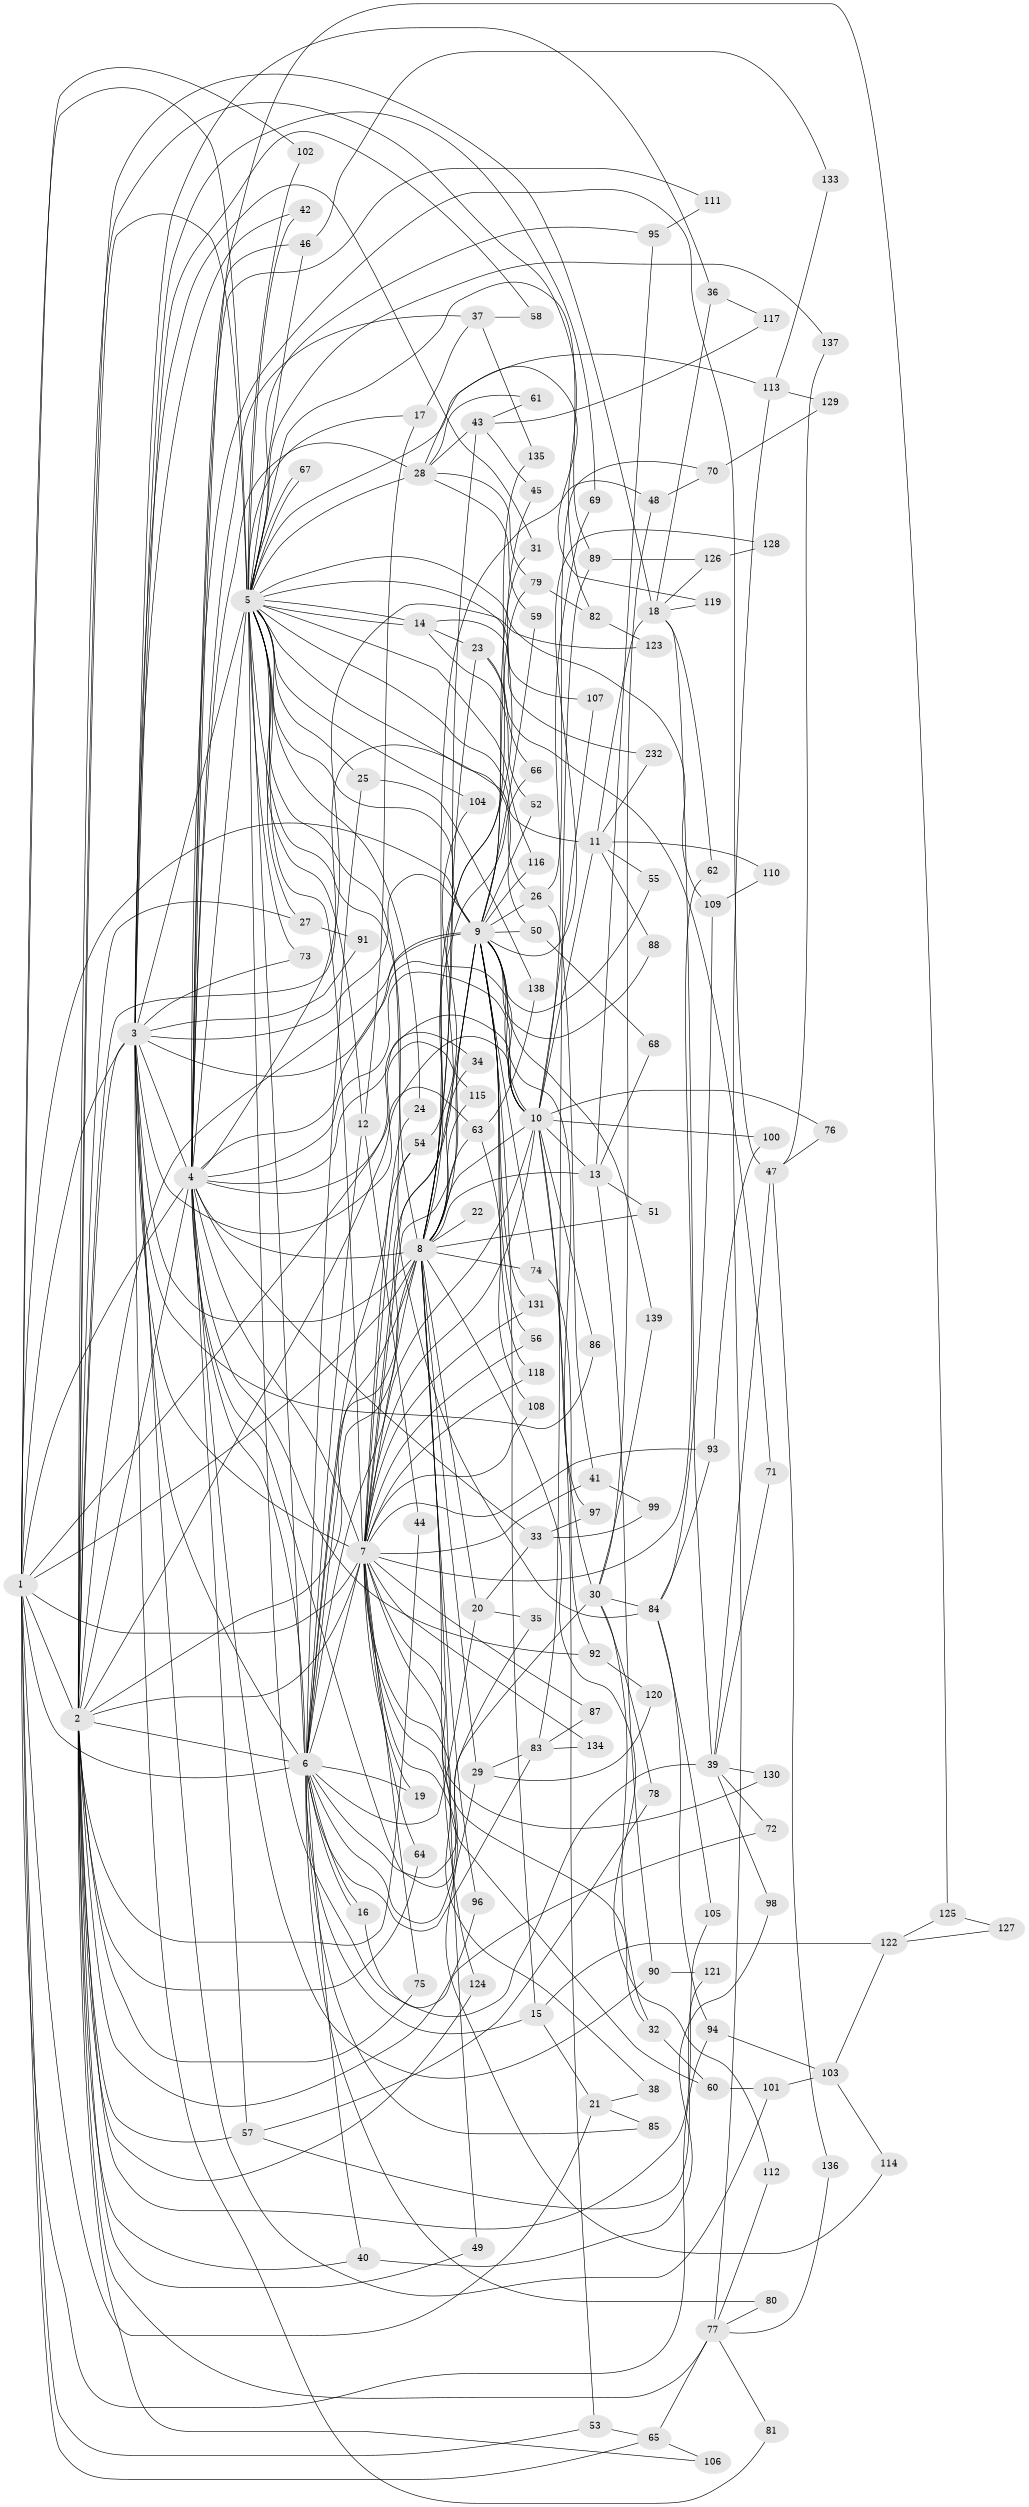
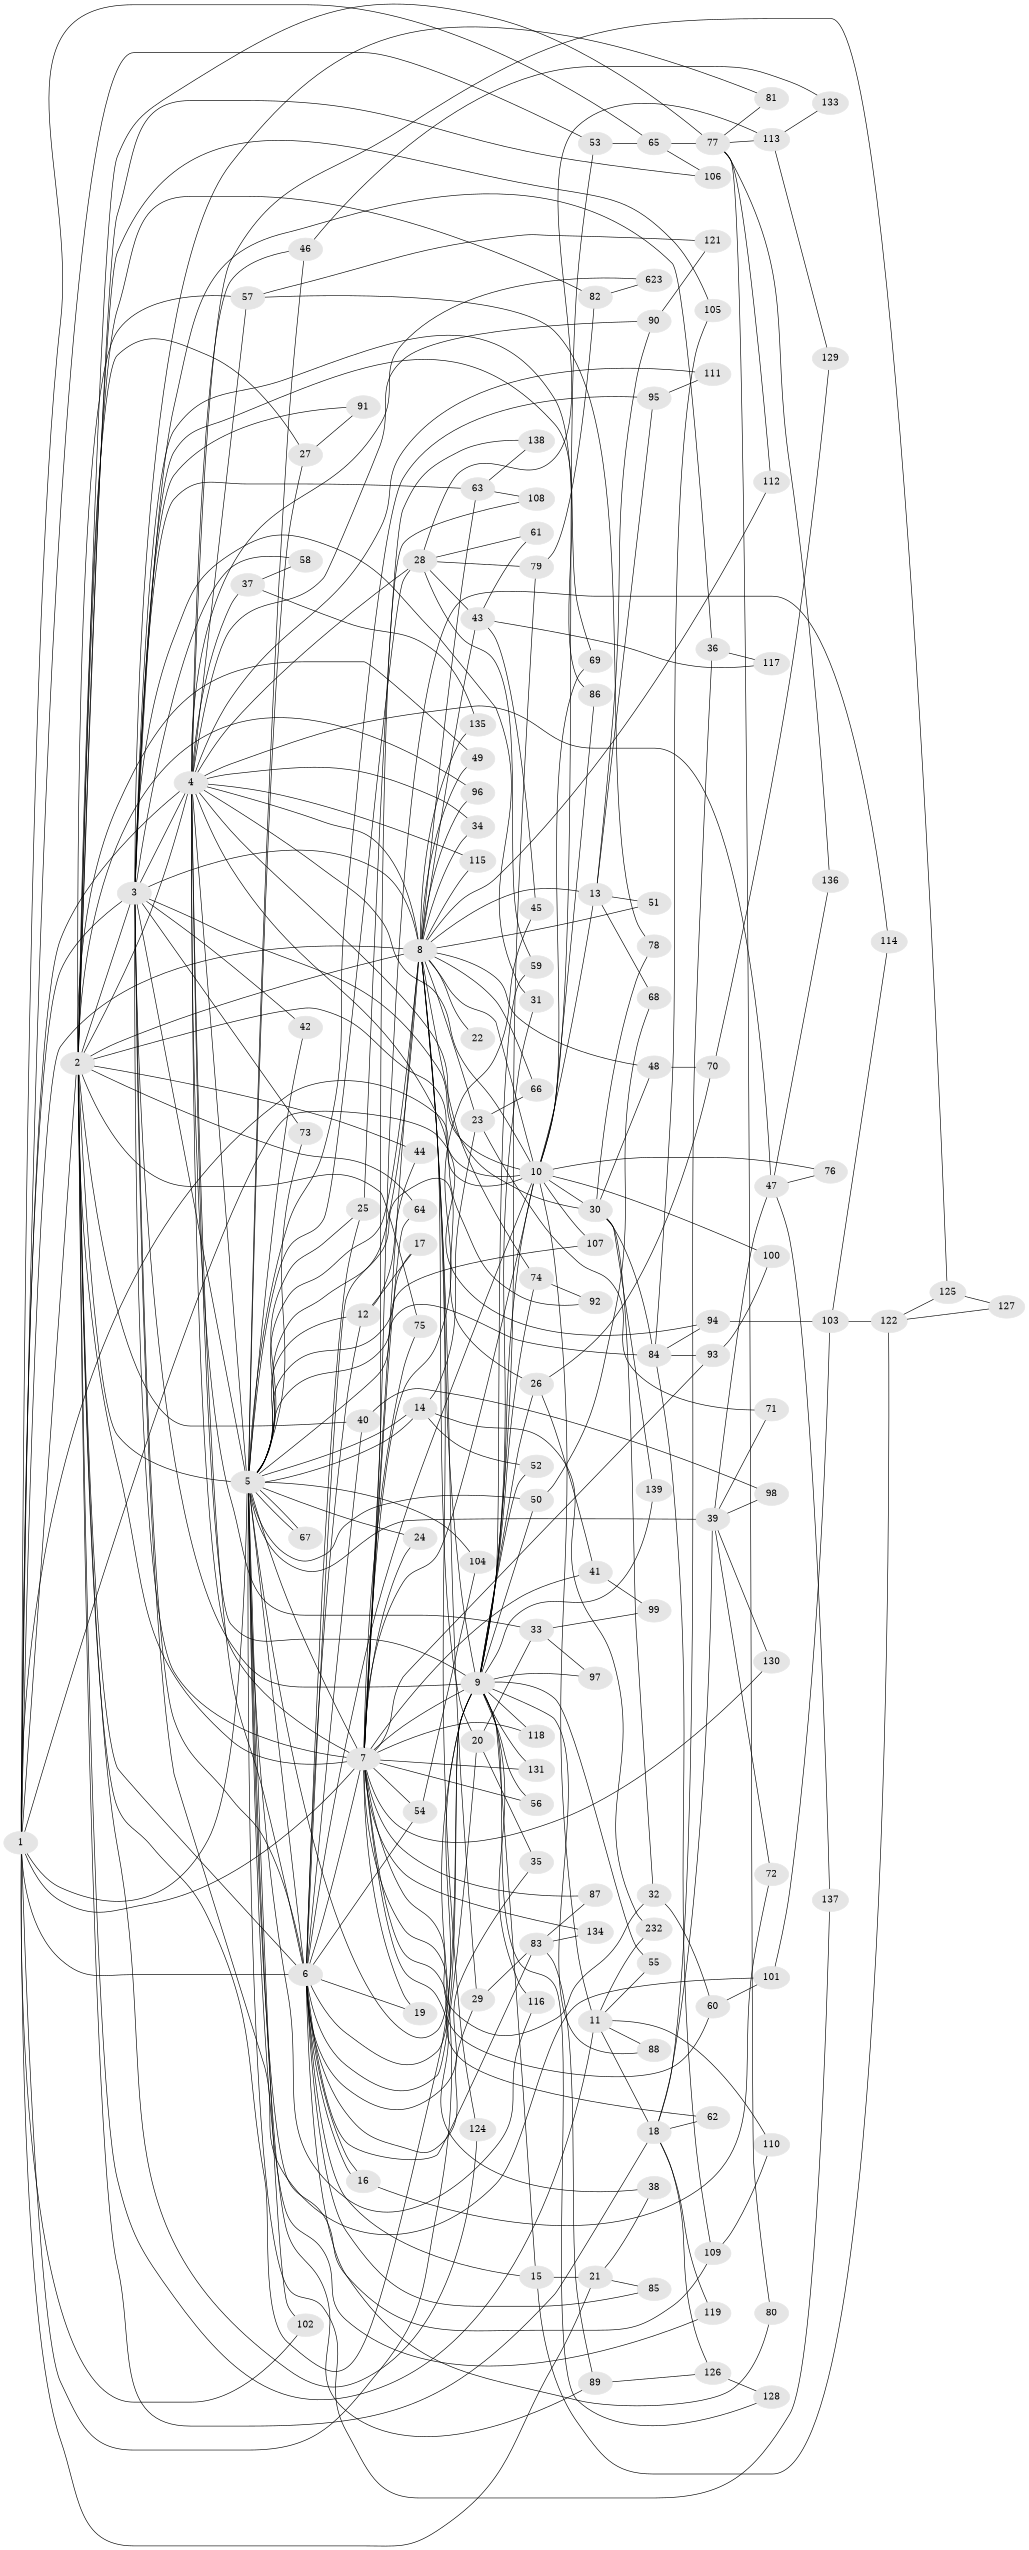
(446, 365) -> none
(654, 646) -> (654, 280)
(654, 1696) -> none
